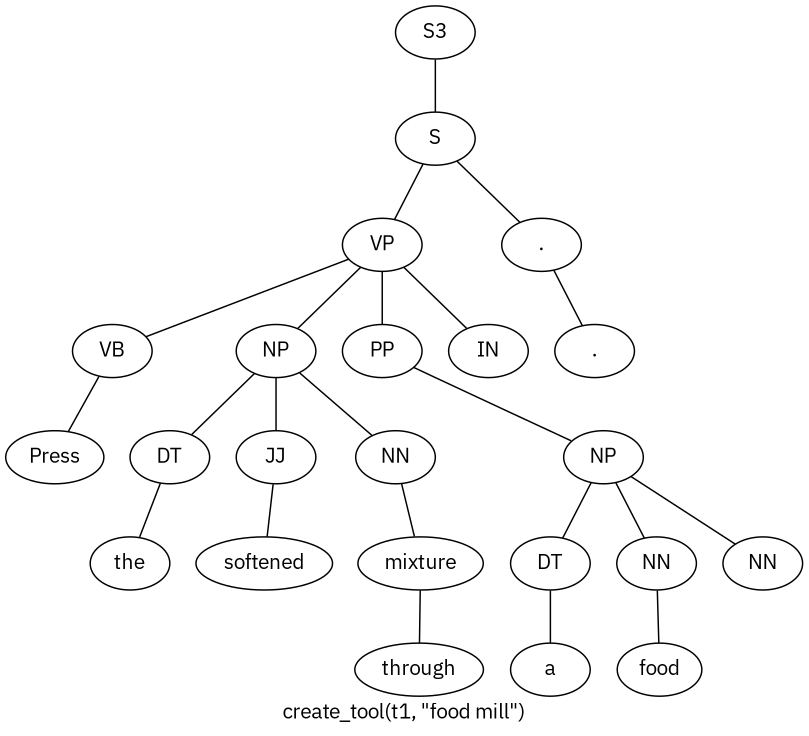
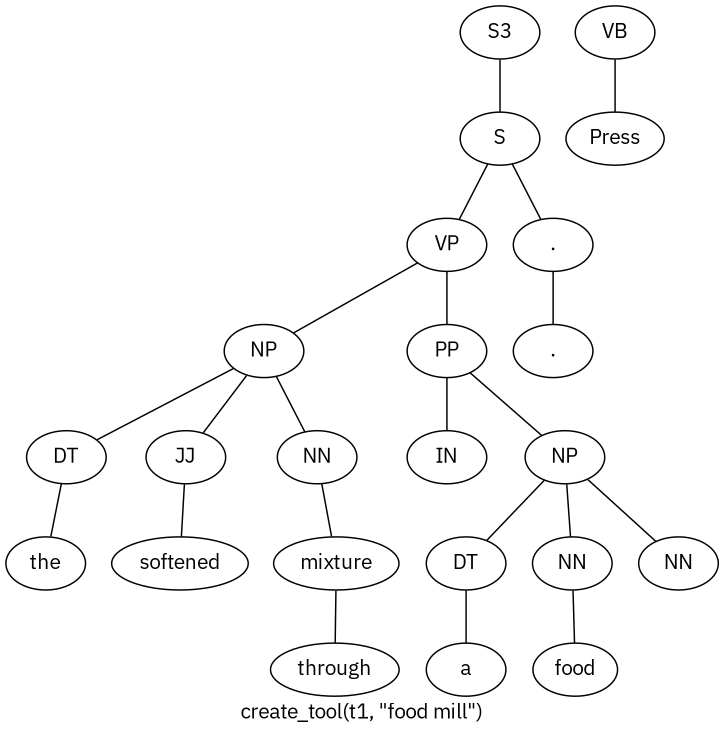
(247, 298) -> none
(435, 298) -> (447, 404)
